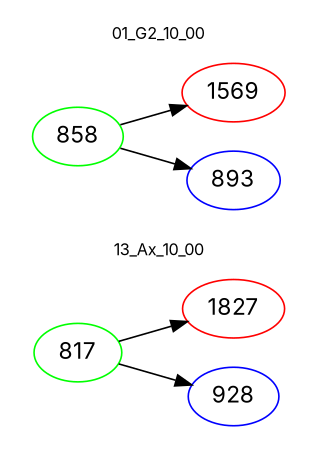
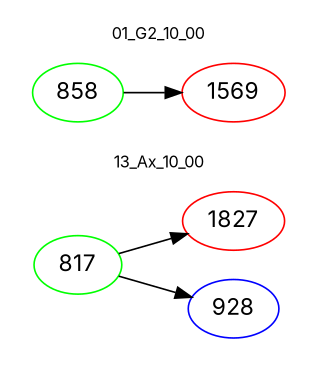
(234, 180) -> none
